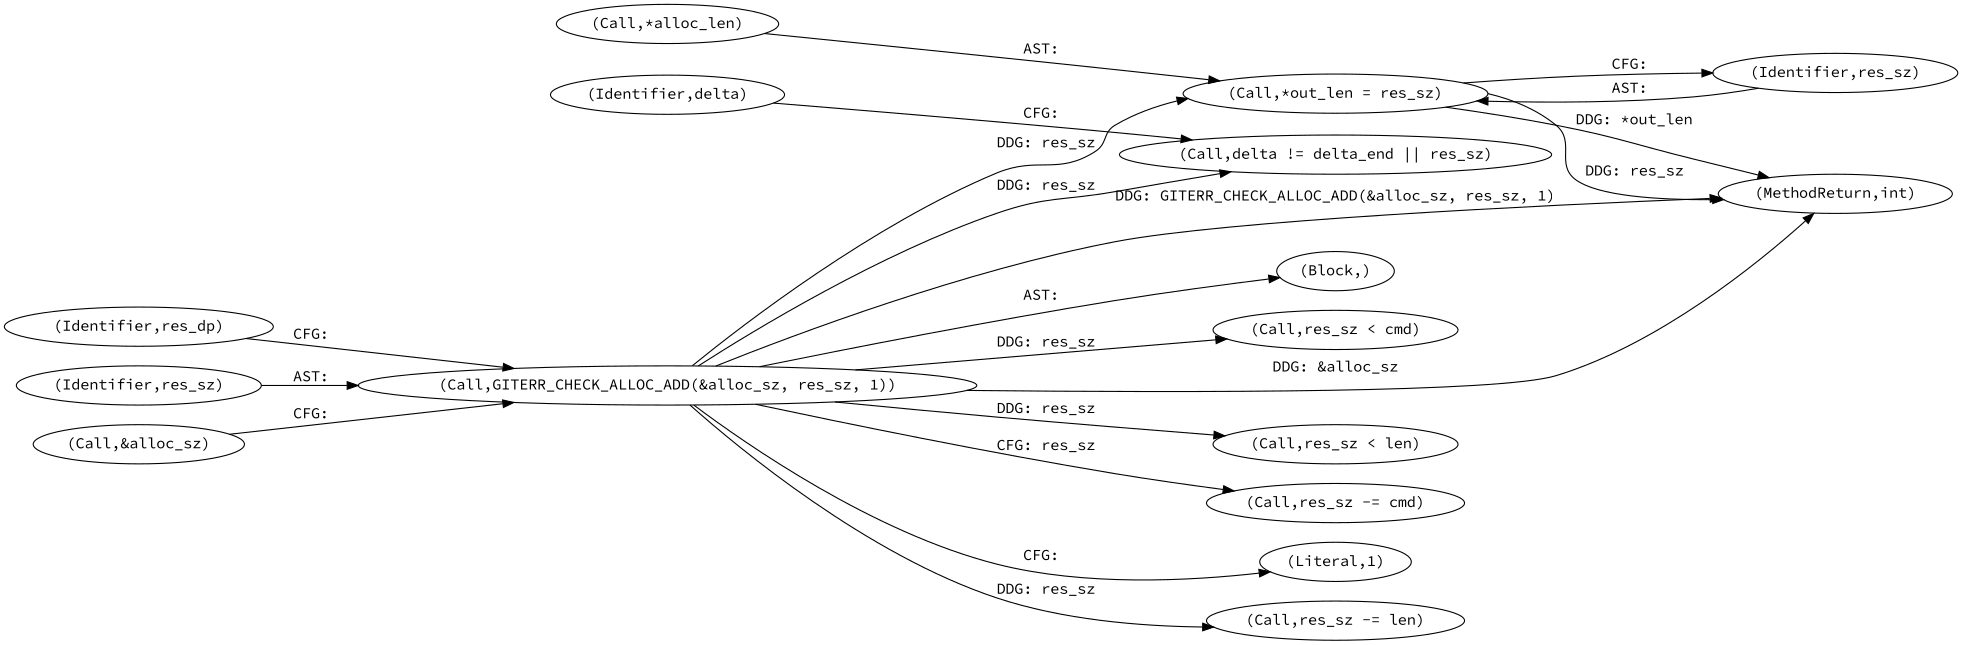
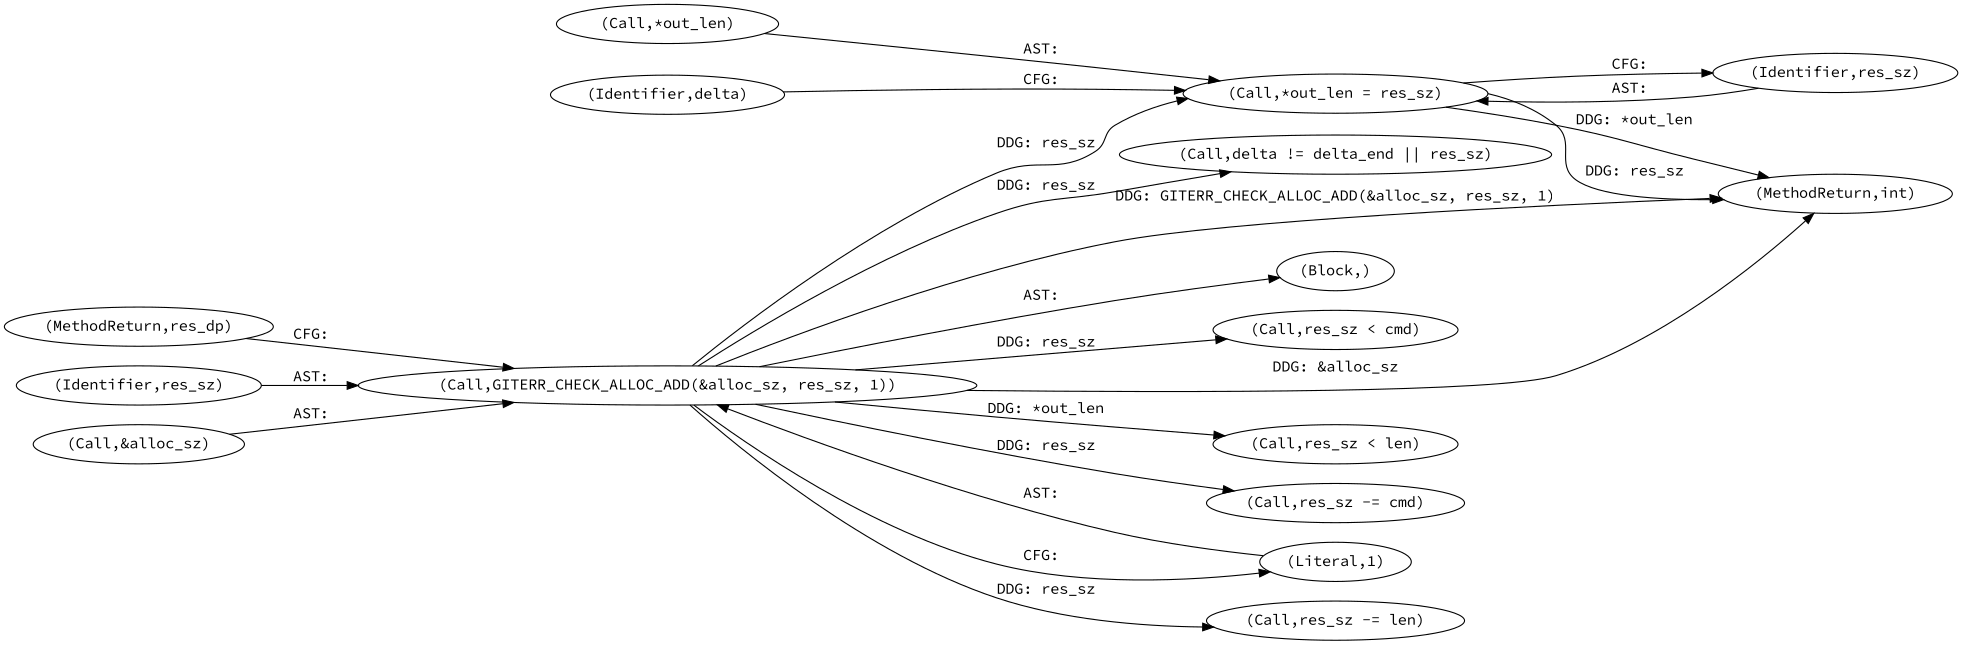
(668, 24) -> (668, 24)
(977, 120) -> (979, 89)
(139, 327) -> (139, 327)
(1046, 409) -> (1046, 409)
(316, 414) -> (316, 414)
(1046, 446) -> (1046, 446)
none -> (991, 499)
